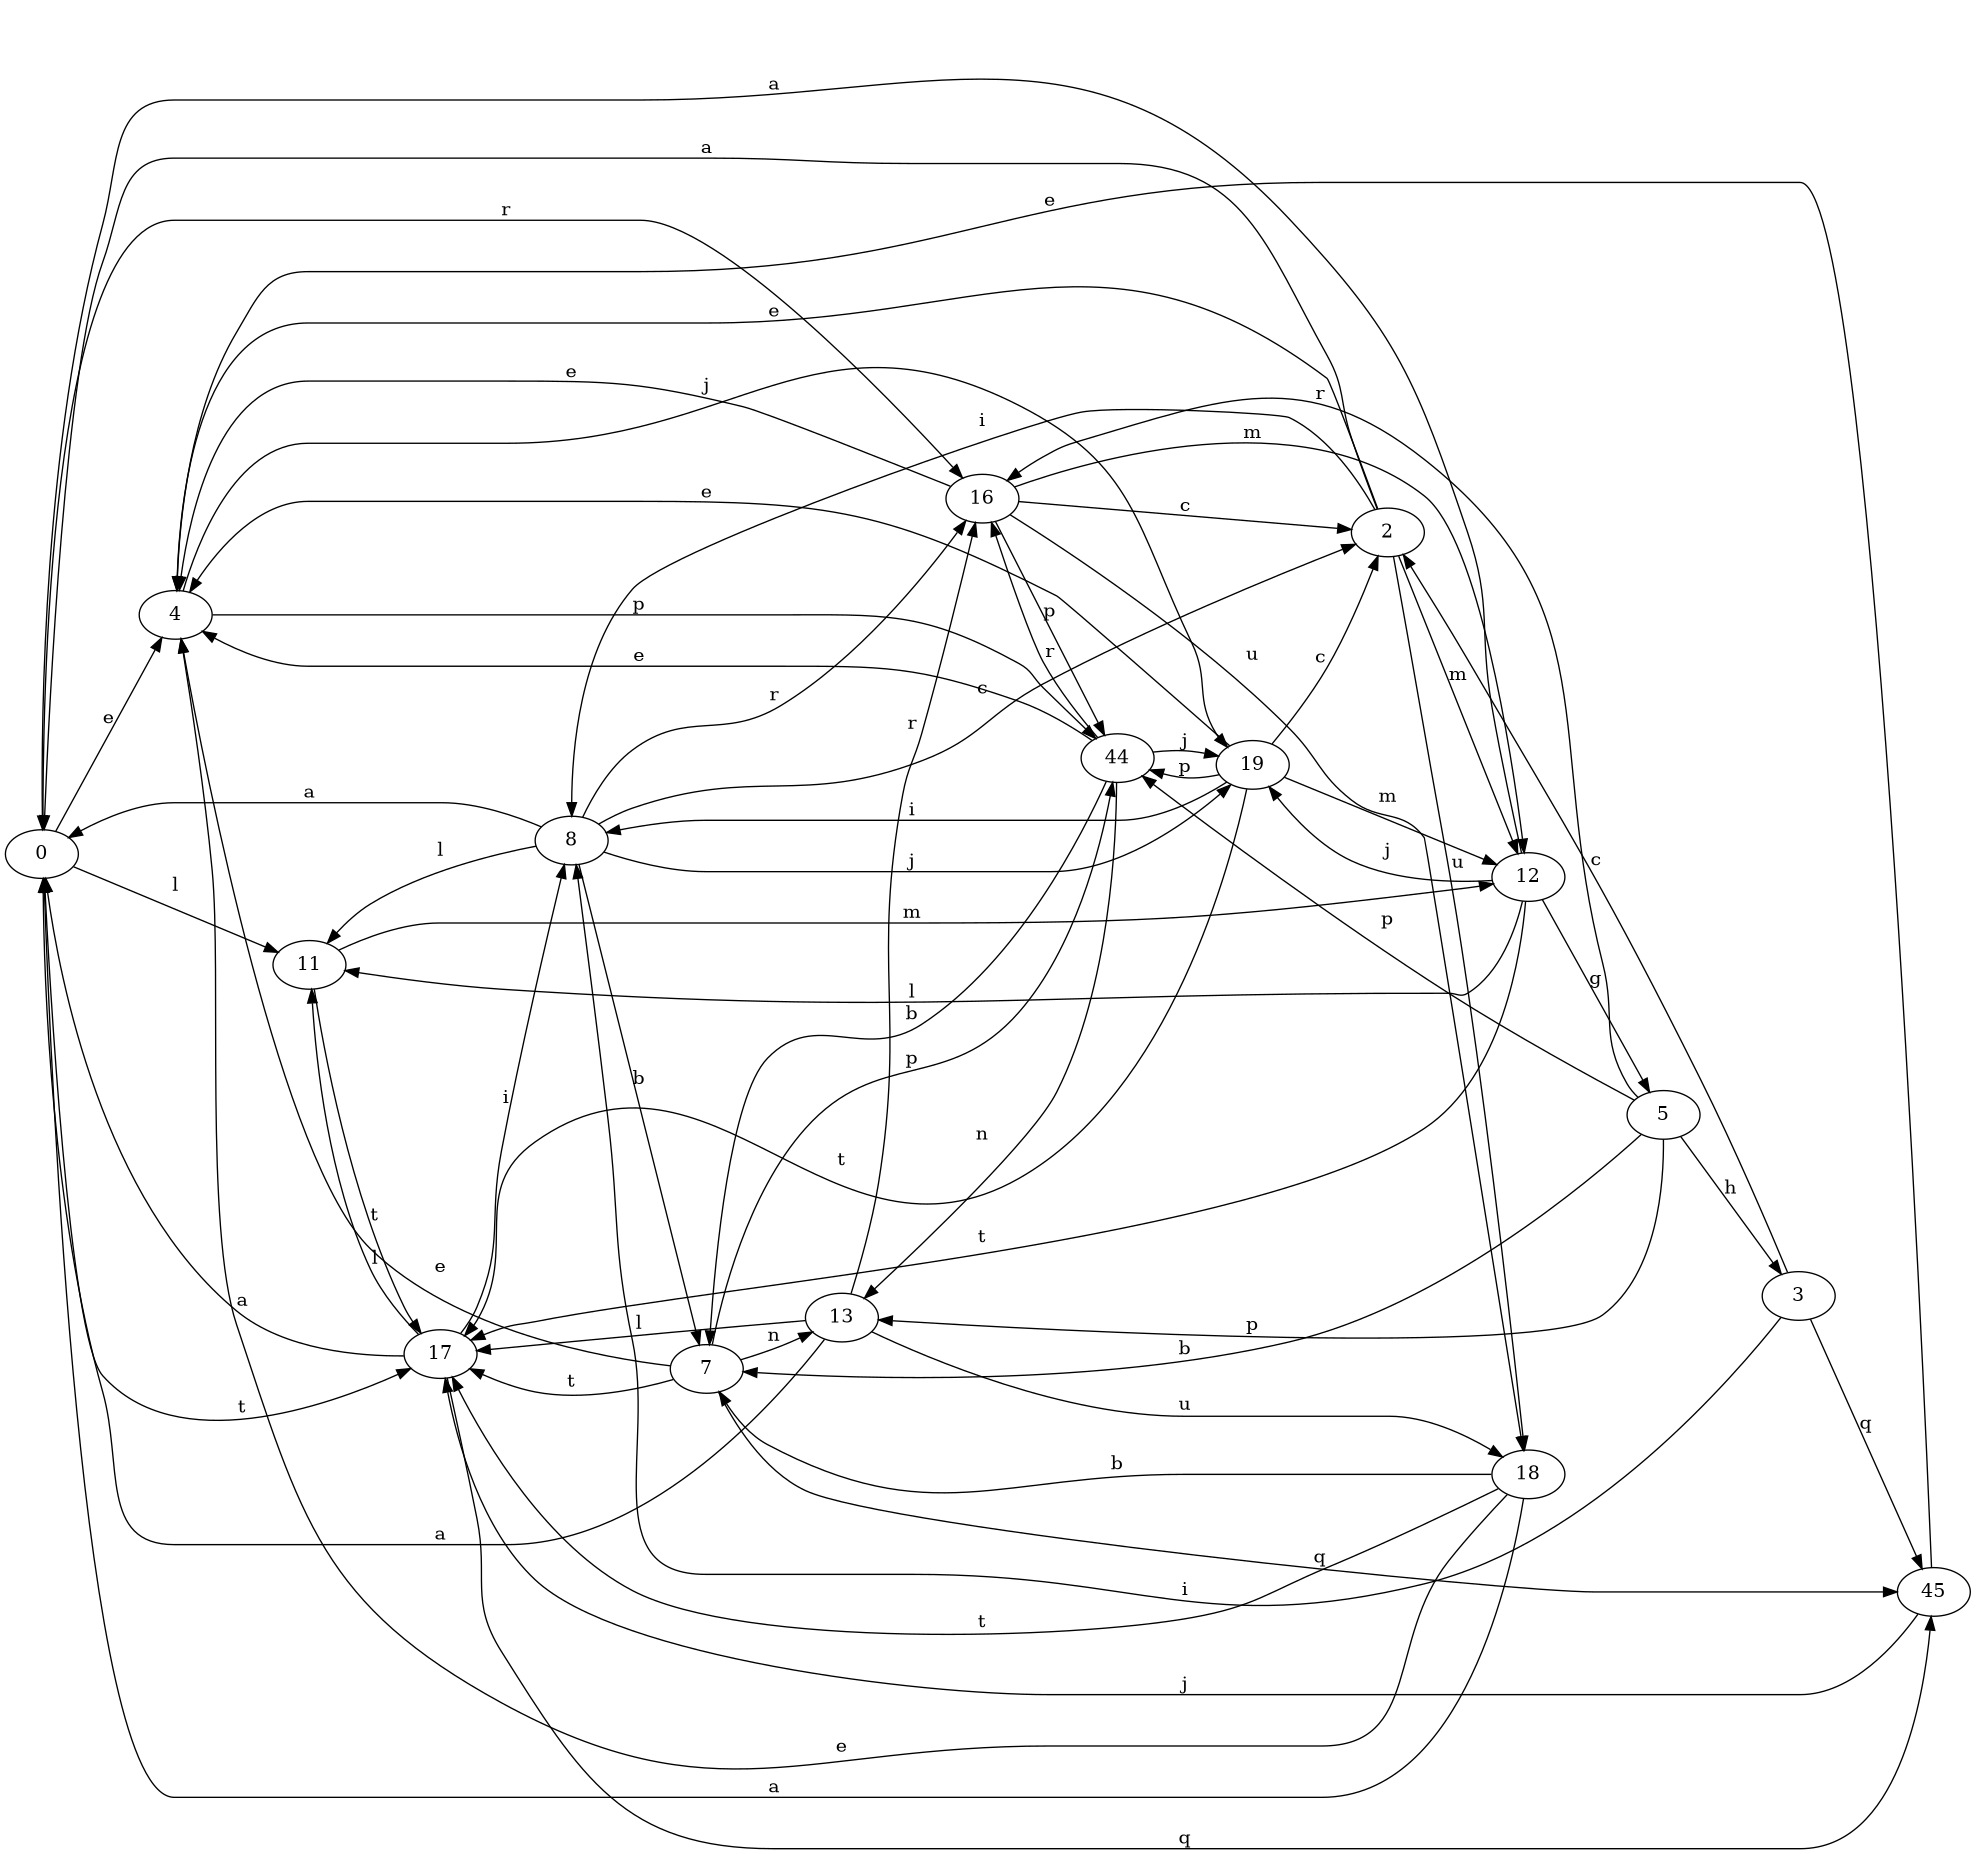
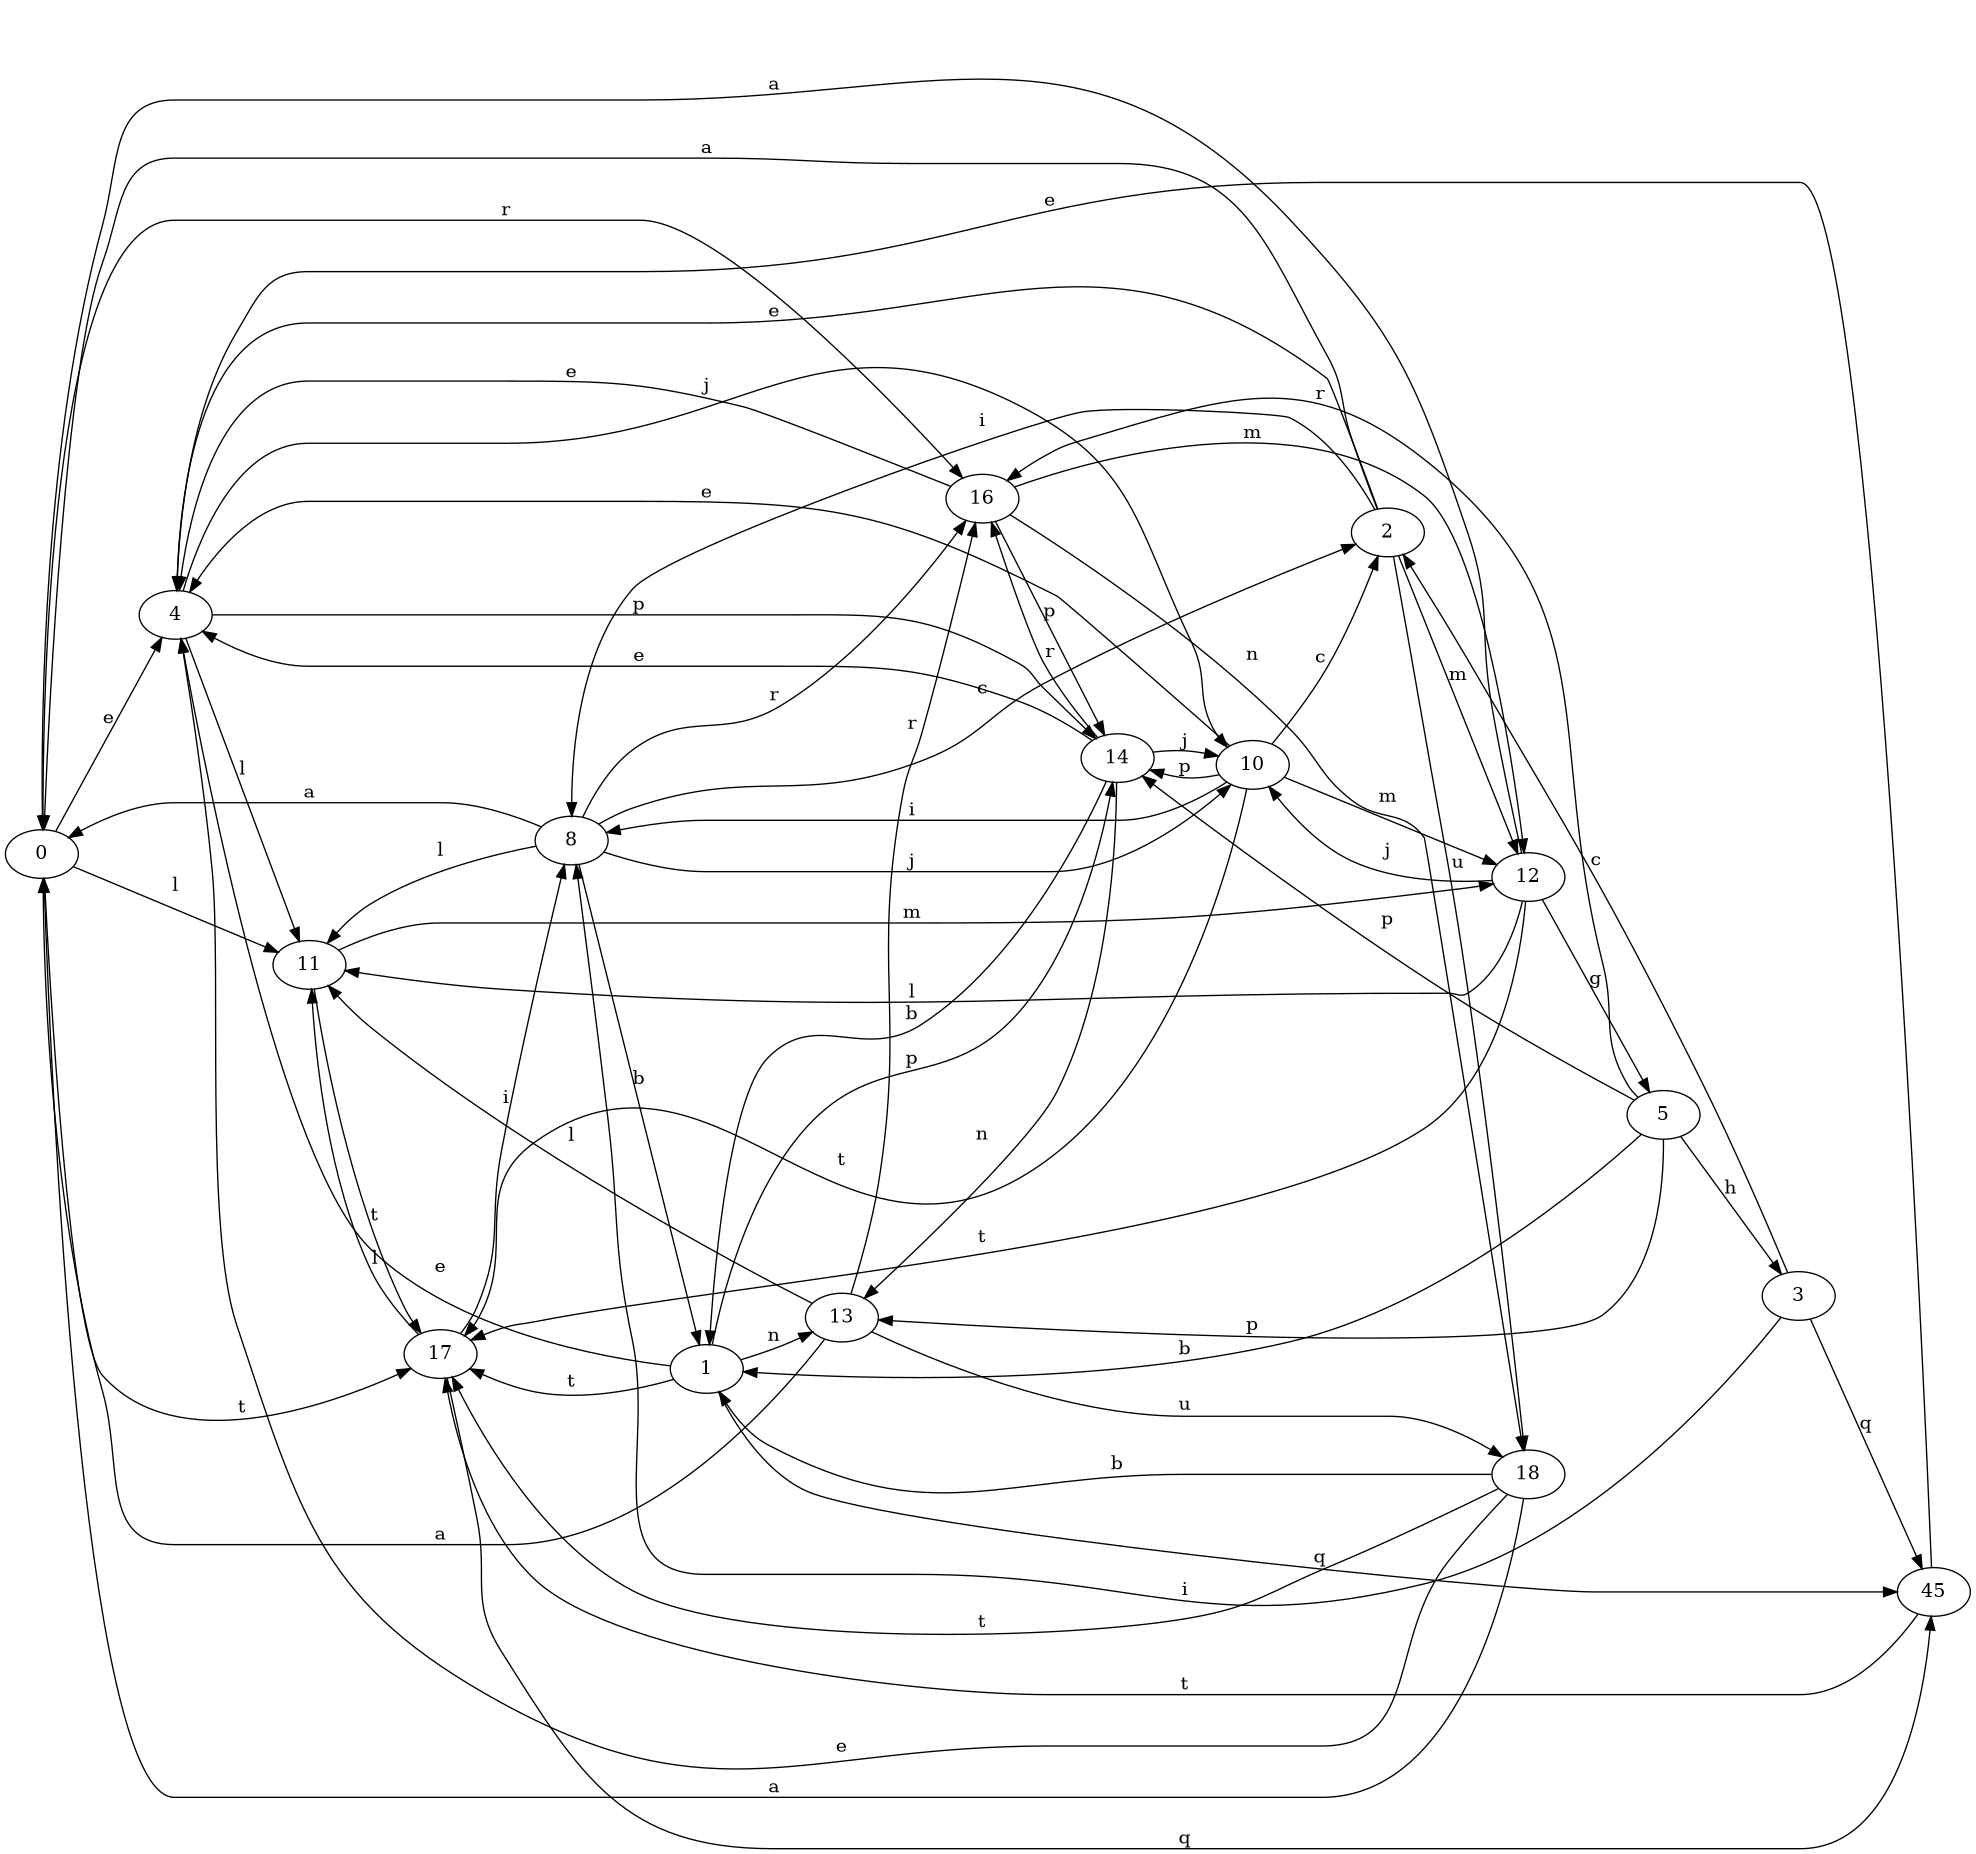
(1178, 515) -> none
(1253, 655) -> (1253, 655)
(1118, 758) -> (1118, 758)
(1253, 765) -> (1253, 765)
none -> (240, 784)
(145, 1198) -> none
(648, 1335) -> (565, 1164)
(707, 1369) -> (707, 1369)
(1185, 1685) -> (1185, 1685)
